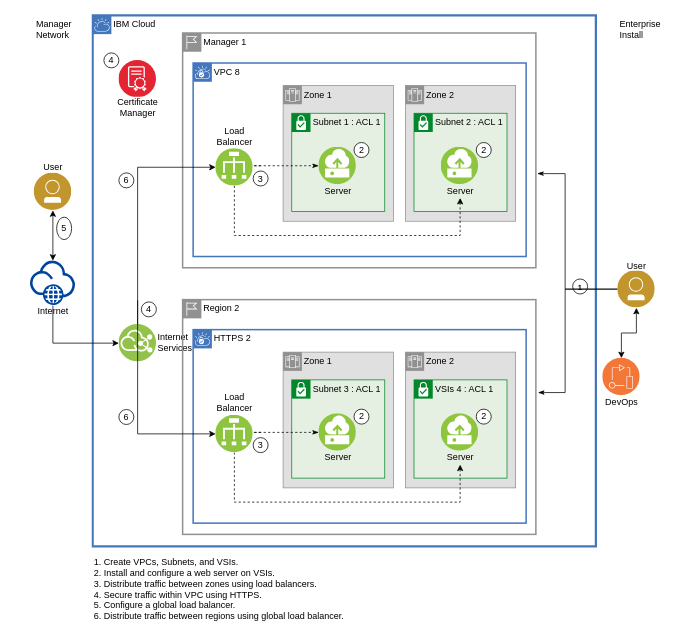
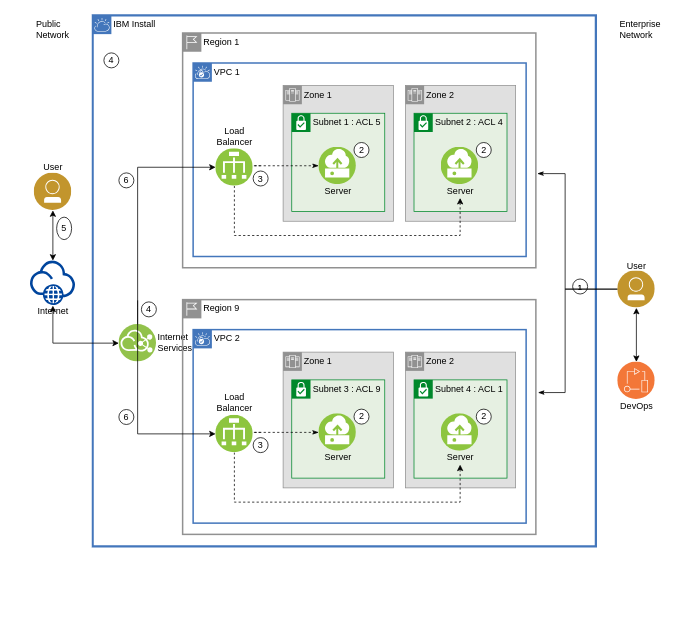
(134, 25) -> (138, 25)
(66, 30) -> (66, 30)
(649, 30) -> (649, 30)
(225, 43) -> (221, 43)
(226, 73) -> (226, 73)
(138, 79) -> none
(348, 123) -> (348, 123)
(470, 123) -> (470, 123)
(221, 309) -> (221, 309)
(53, 310) -> (53, 312)
(231, 339) -> (226, 339)
(621, 377) -> (636, 381)
(348, 389) -> (348, 389)
(465, 389) -> (470, 389)
(224, 589) -> none
